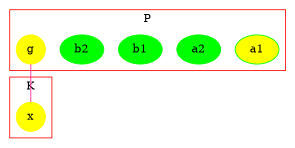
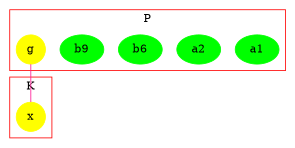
(82, 49) -> (82, 49)
(140, 49) -> (140, 49)
(257, 49) -> (257, 49)
